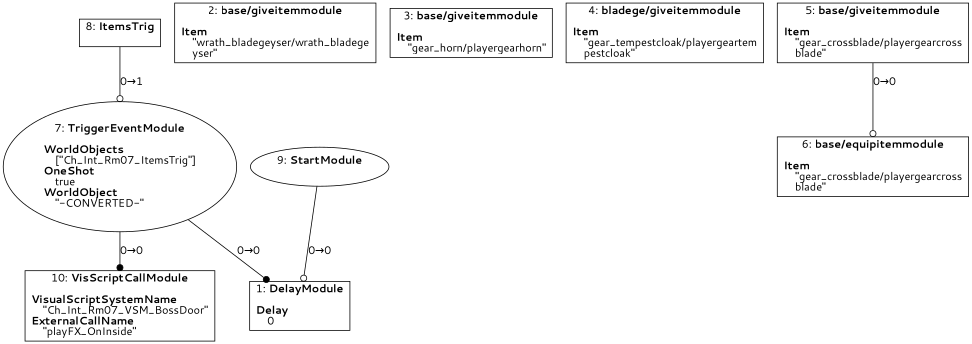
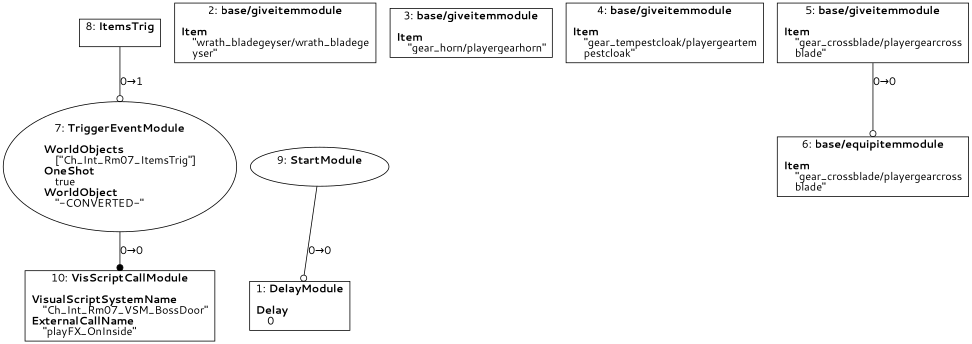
(671, 11) -> (671, 11)
(226, 249) -> none
